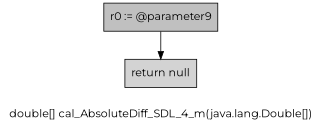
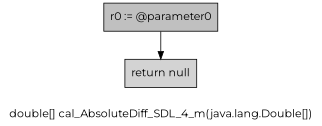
(161, 17) -> (161, 17)
